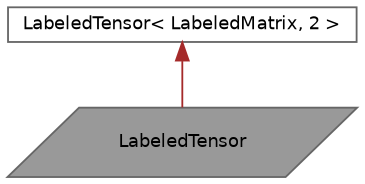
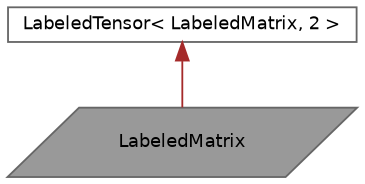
(182, 142) -> (182, 142)
